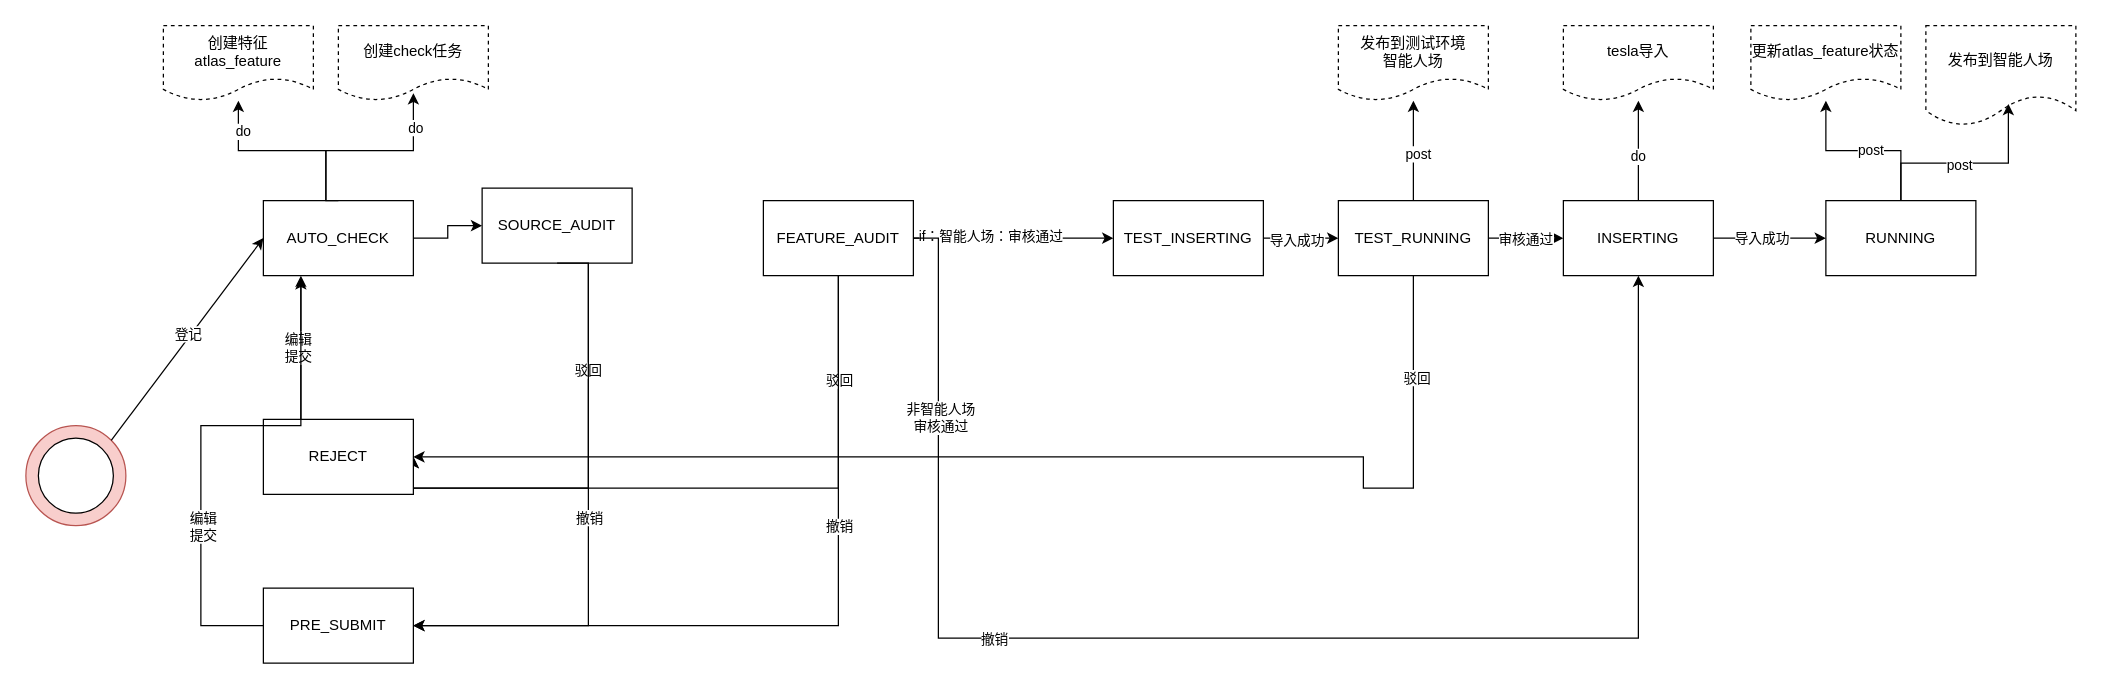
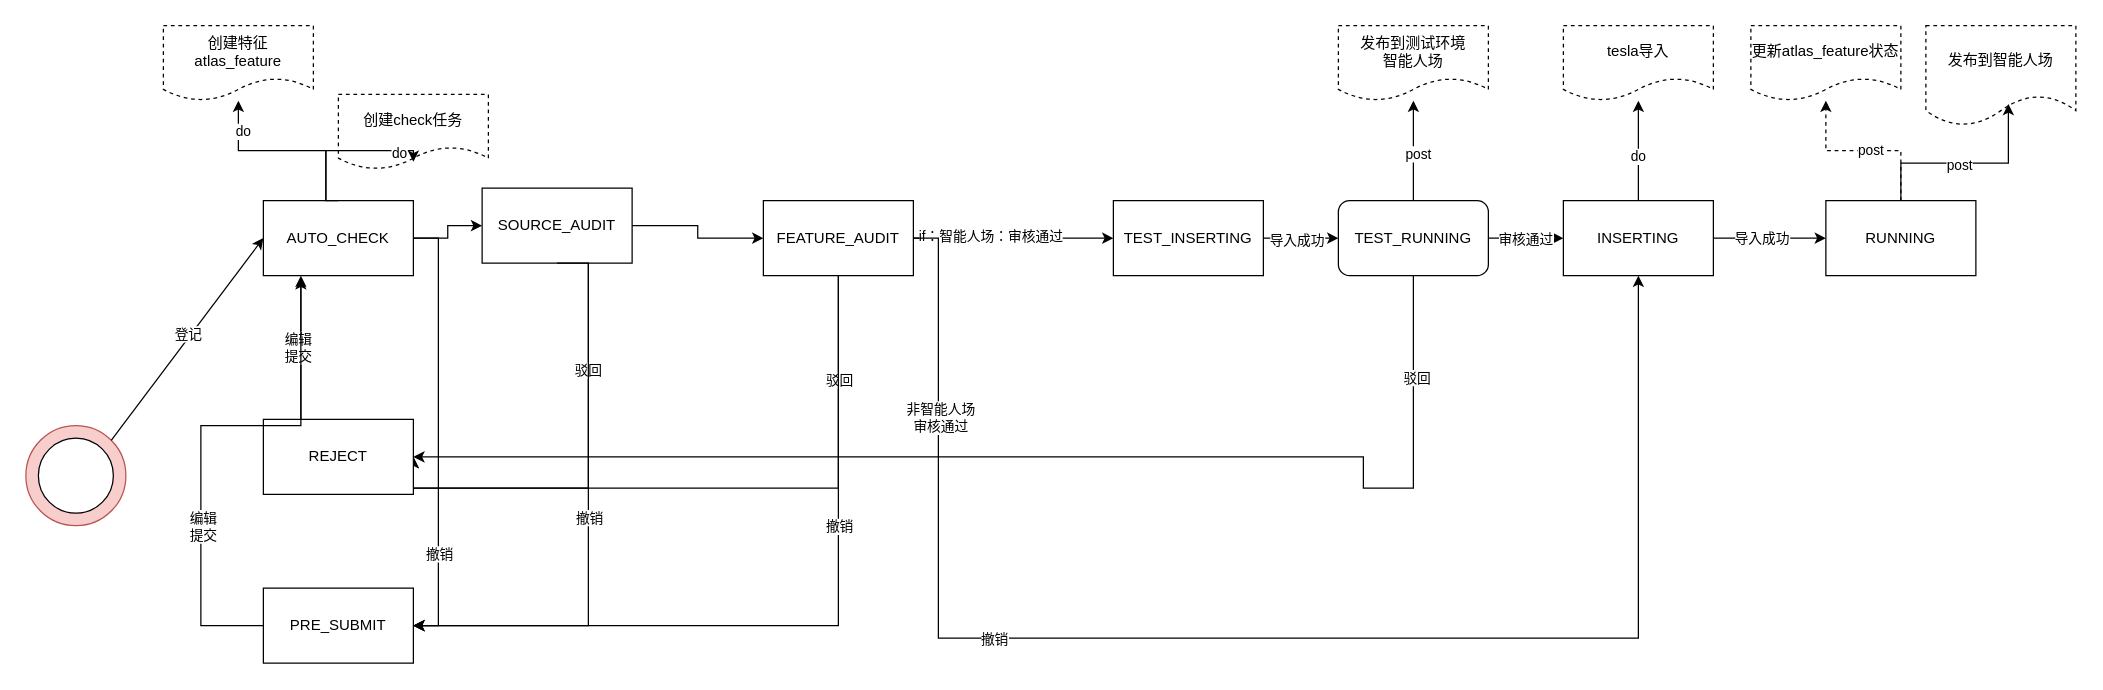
(413, 63) -> (413, 132)
(1826, 146) -> (1826, 146)
none -> (698, 228)
(1413, 238) -> (1413, 238)
none -> (438, 431)
